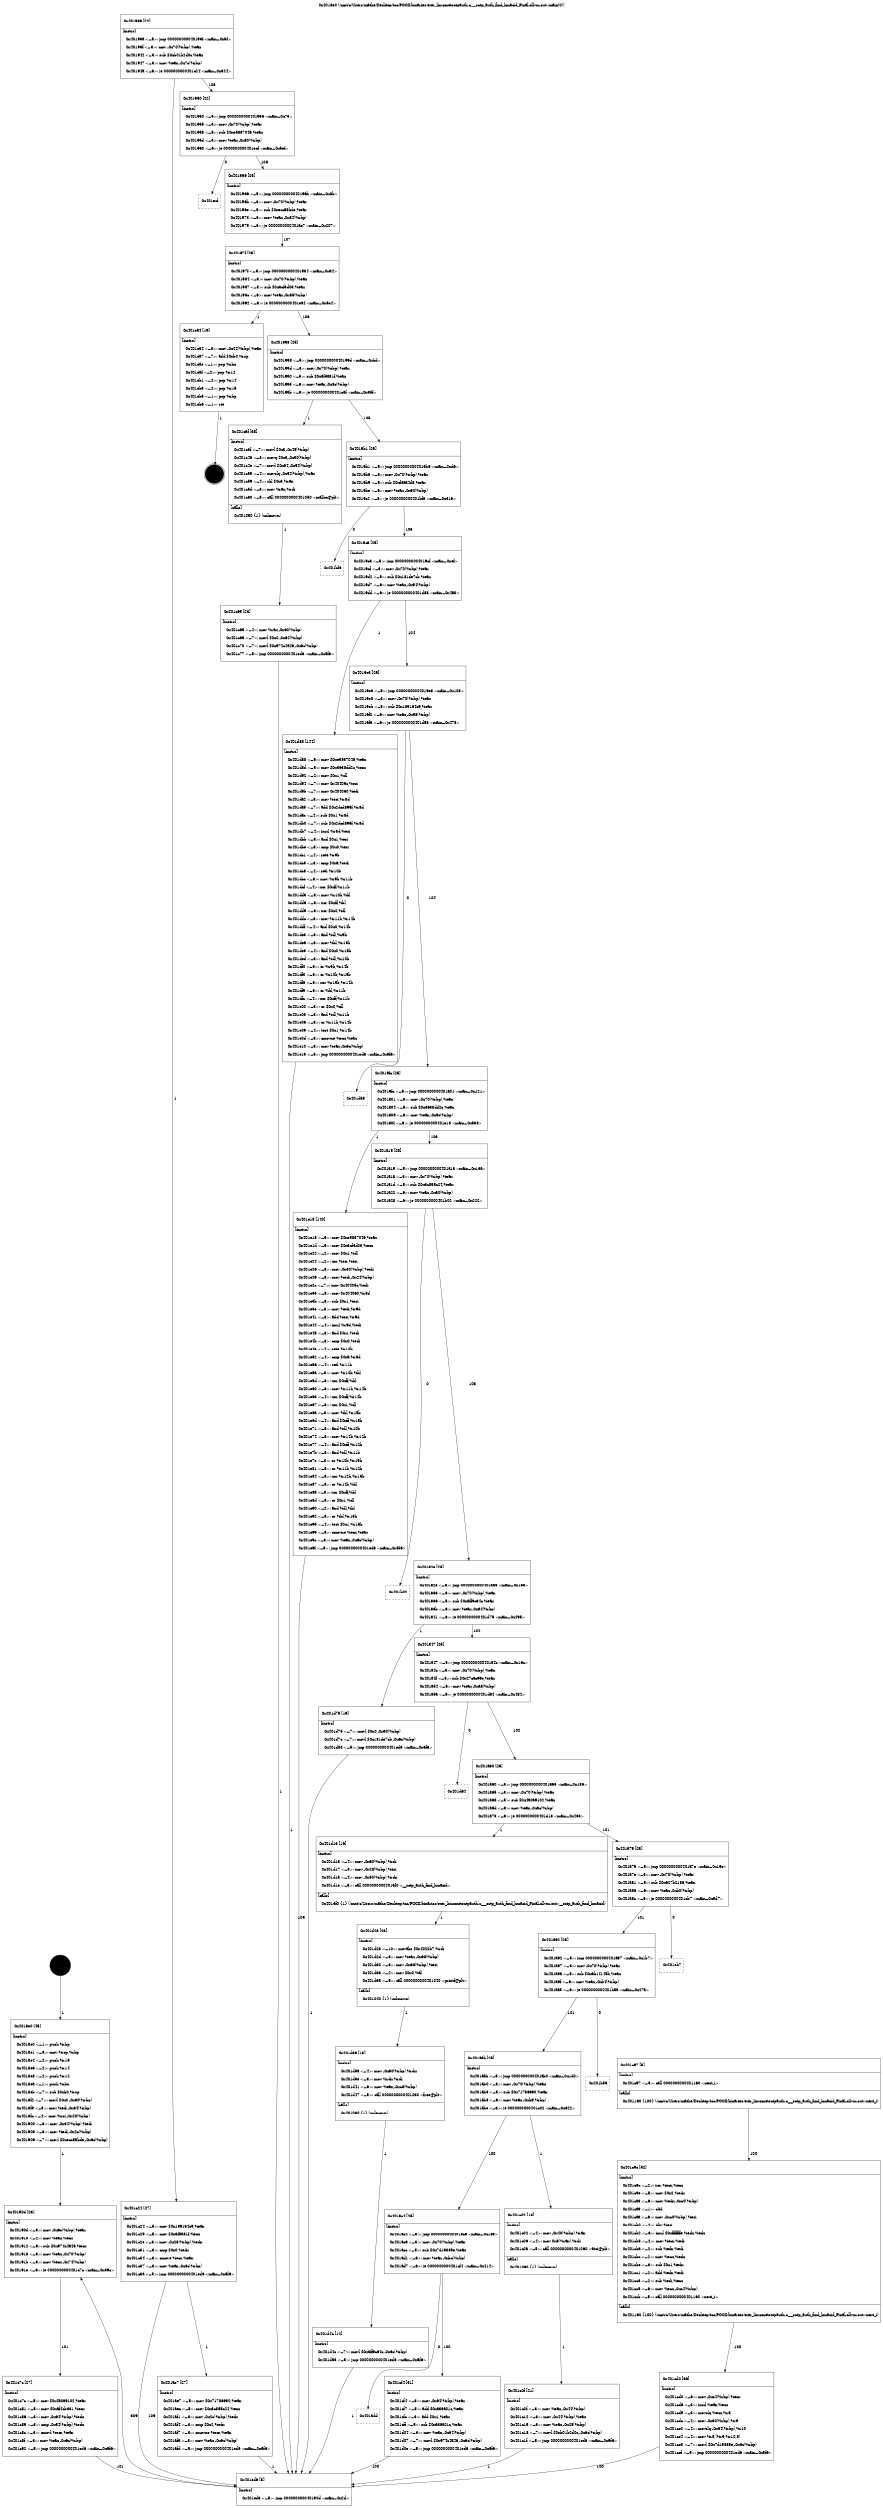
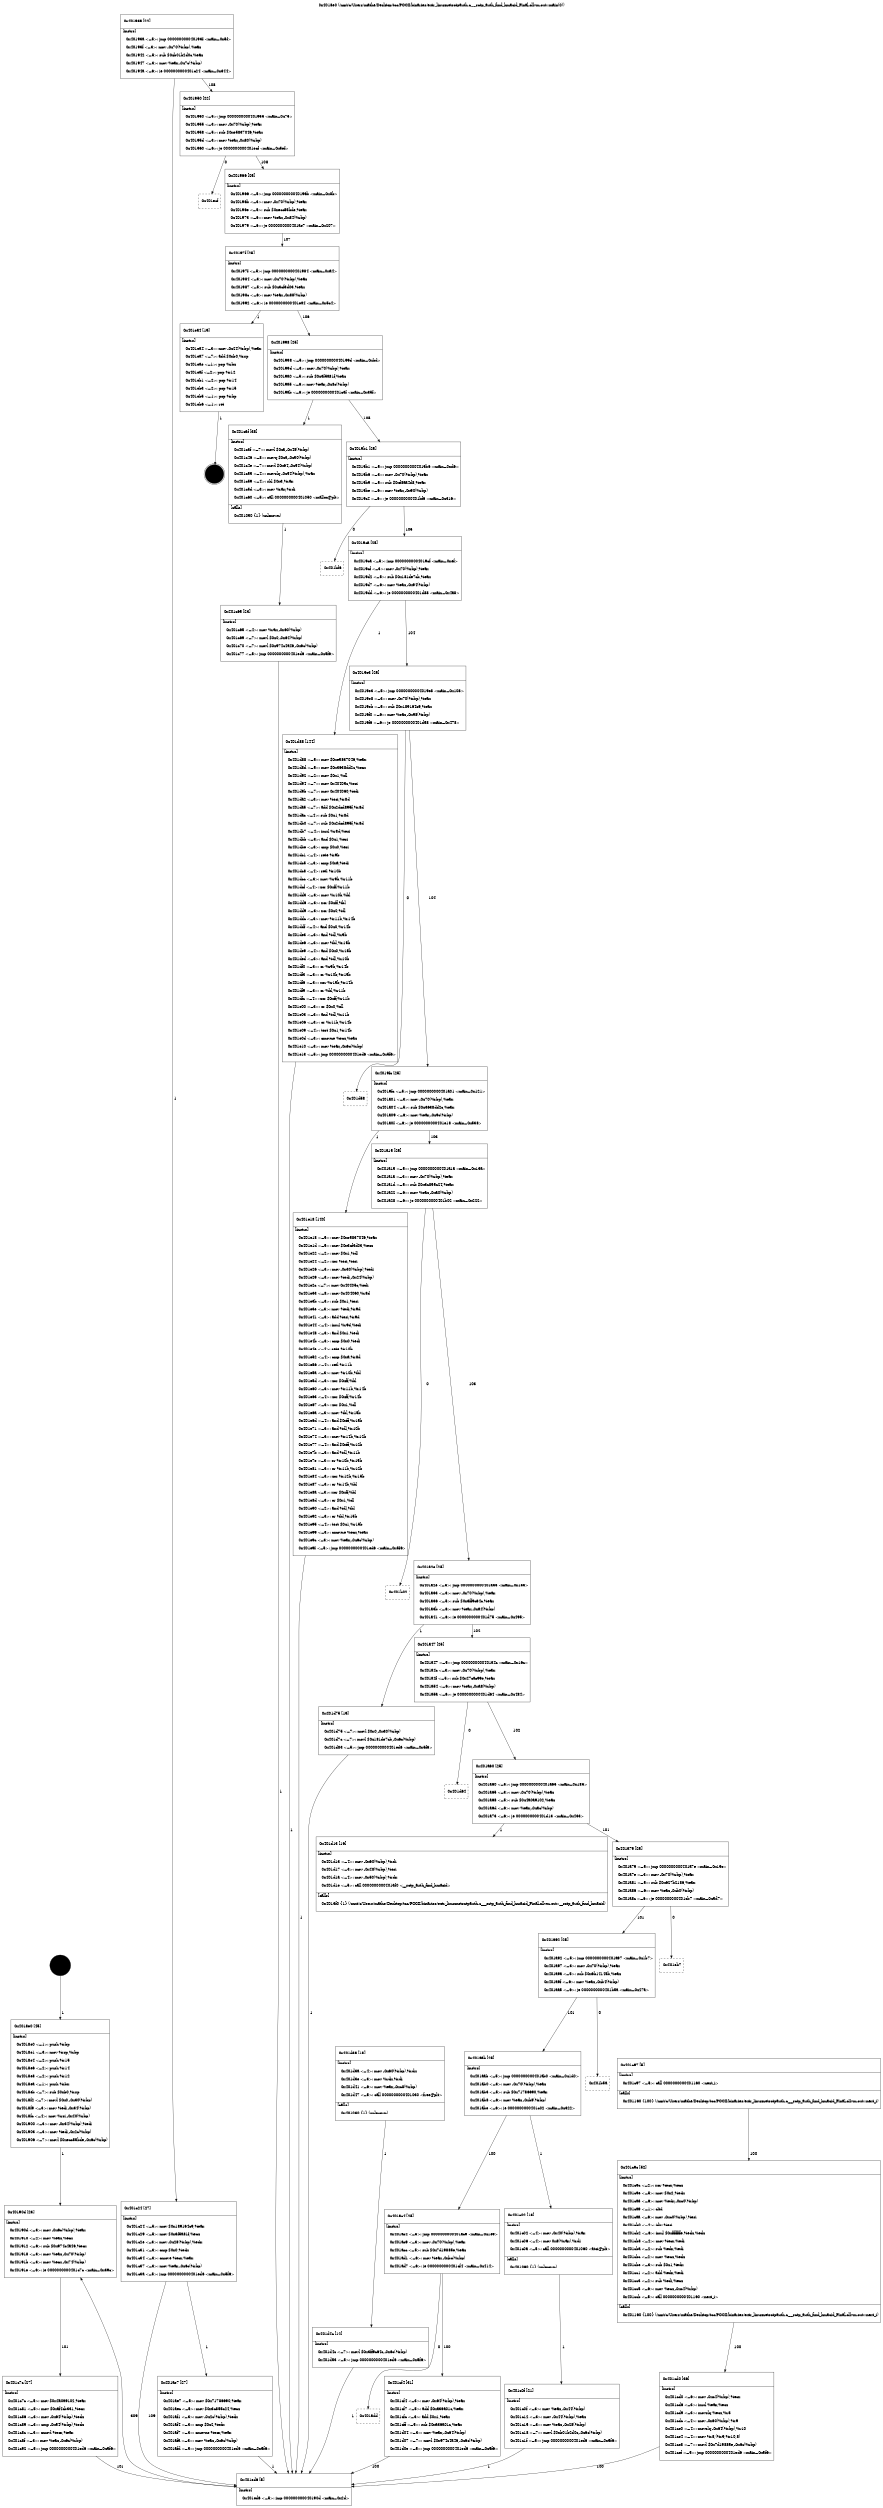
(301, 1918) -> (301, 1918)
(413, 1965) -> none
